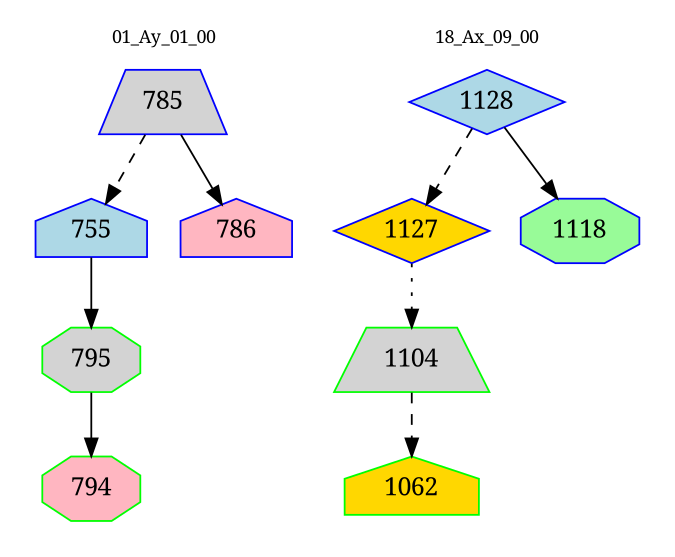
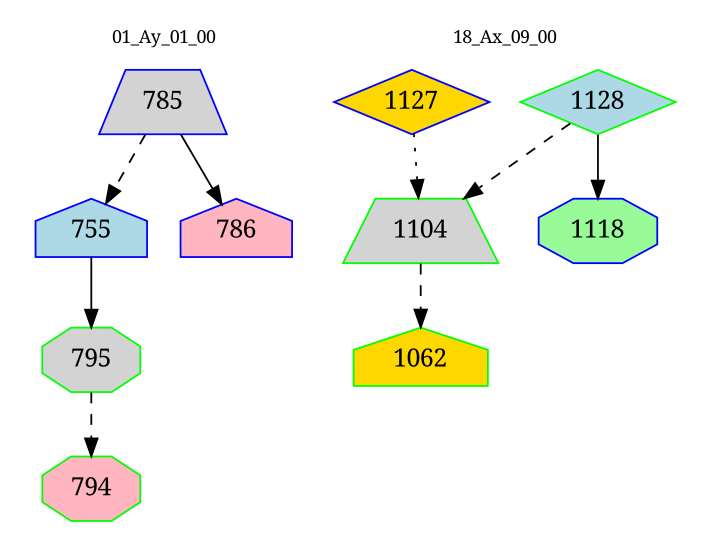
(487, 102) -> (598, 102)
(454, 159) -> (525, 156)
(91, 416) -> (91, 416)
